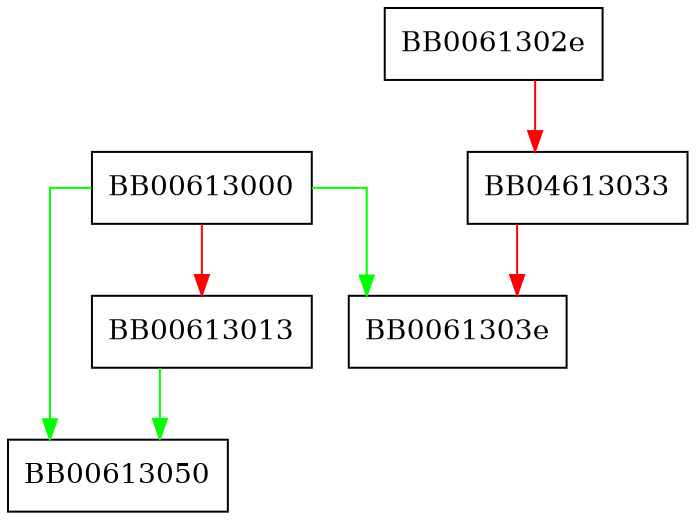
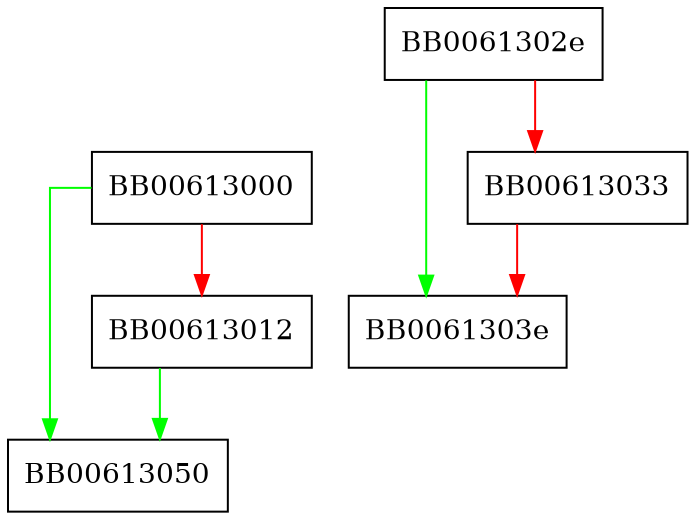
(578, 188) -> (578, 188)
(367, 204) -> (426, 178)
(202, 332) -> (202, 332)
